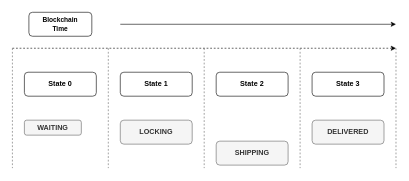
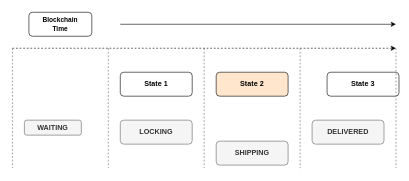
(60, 84) -> none
(252, 84) -> (252, 84)
(348, 84) -> (363, 84)
